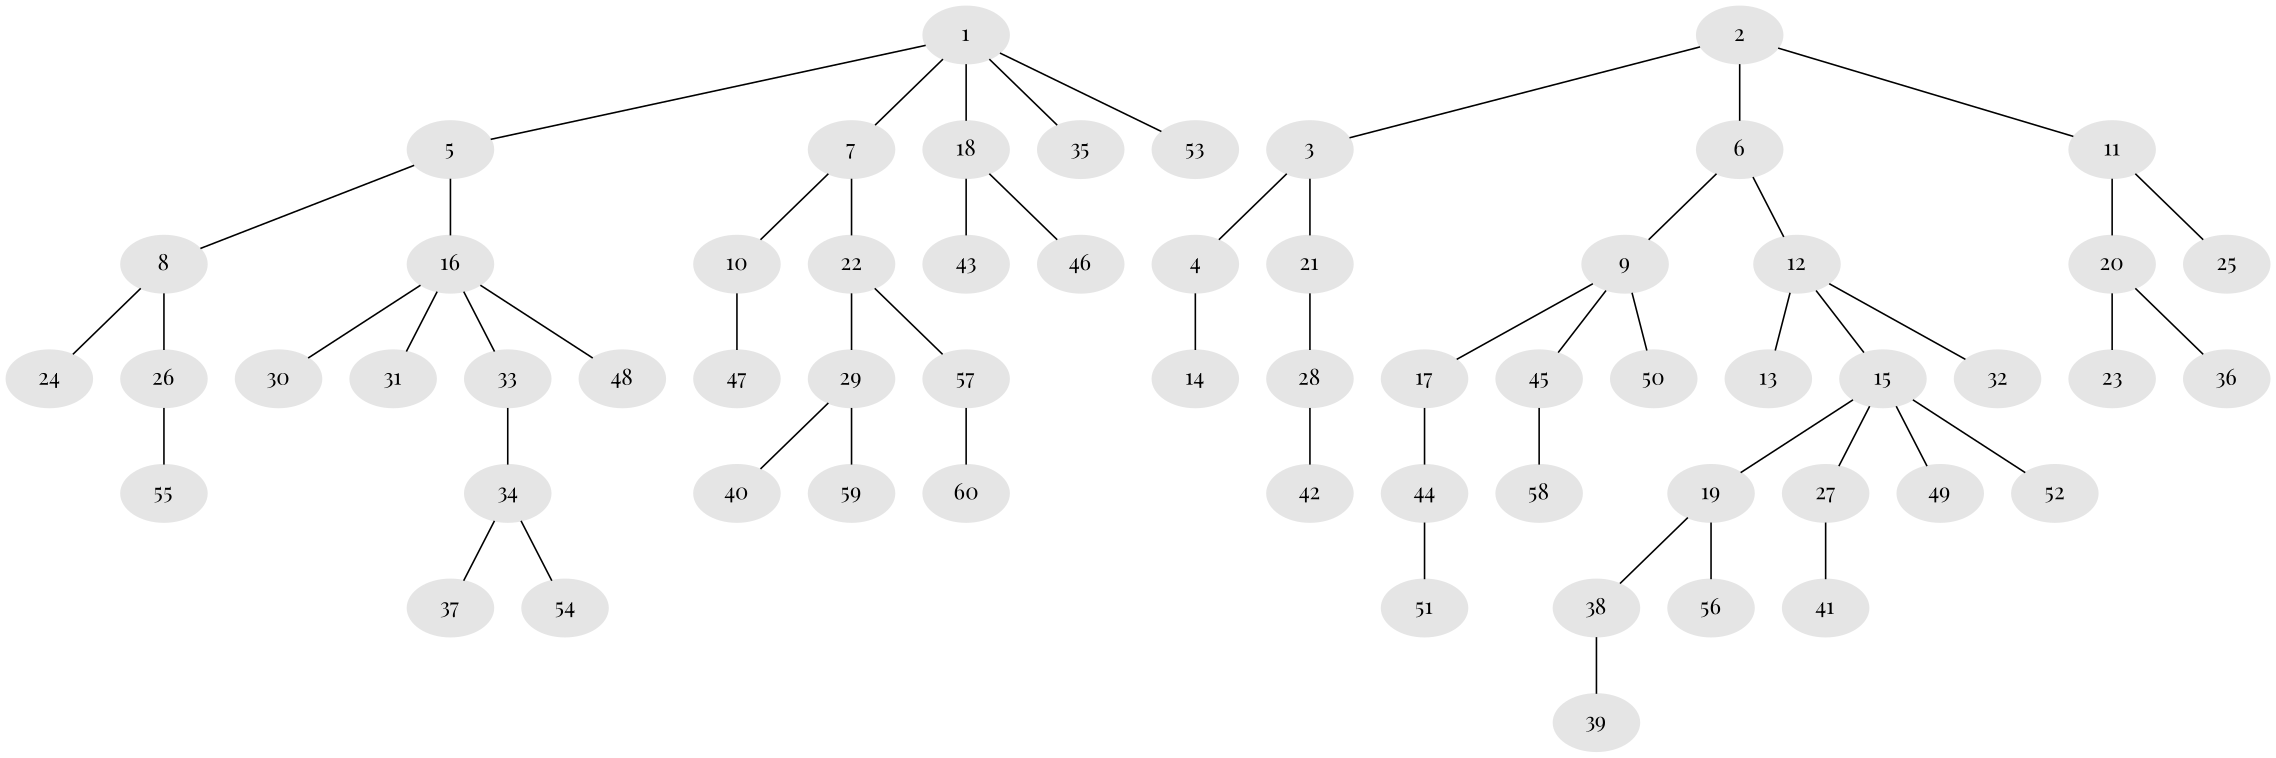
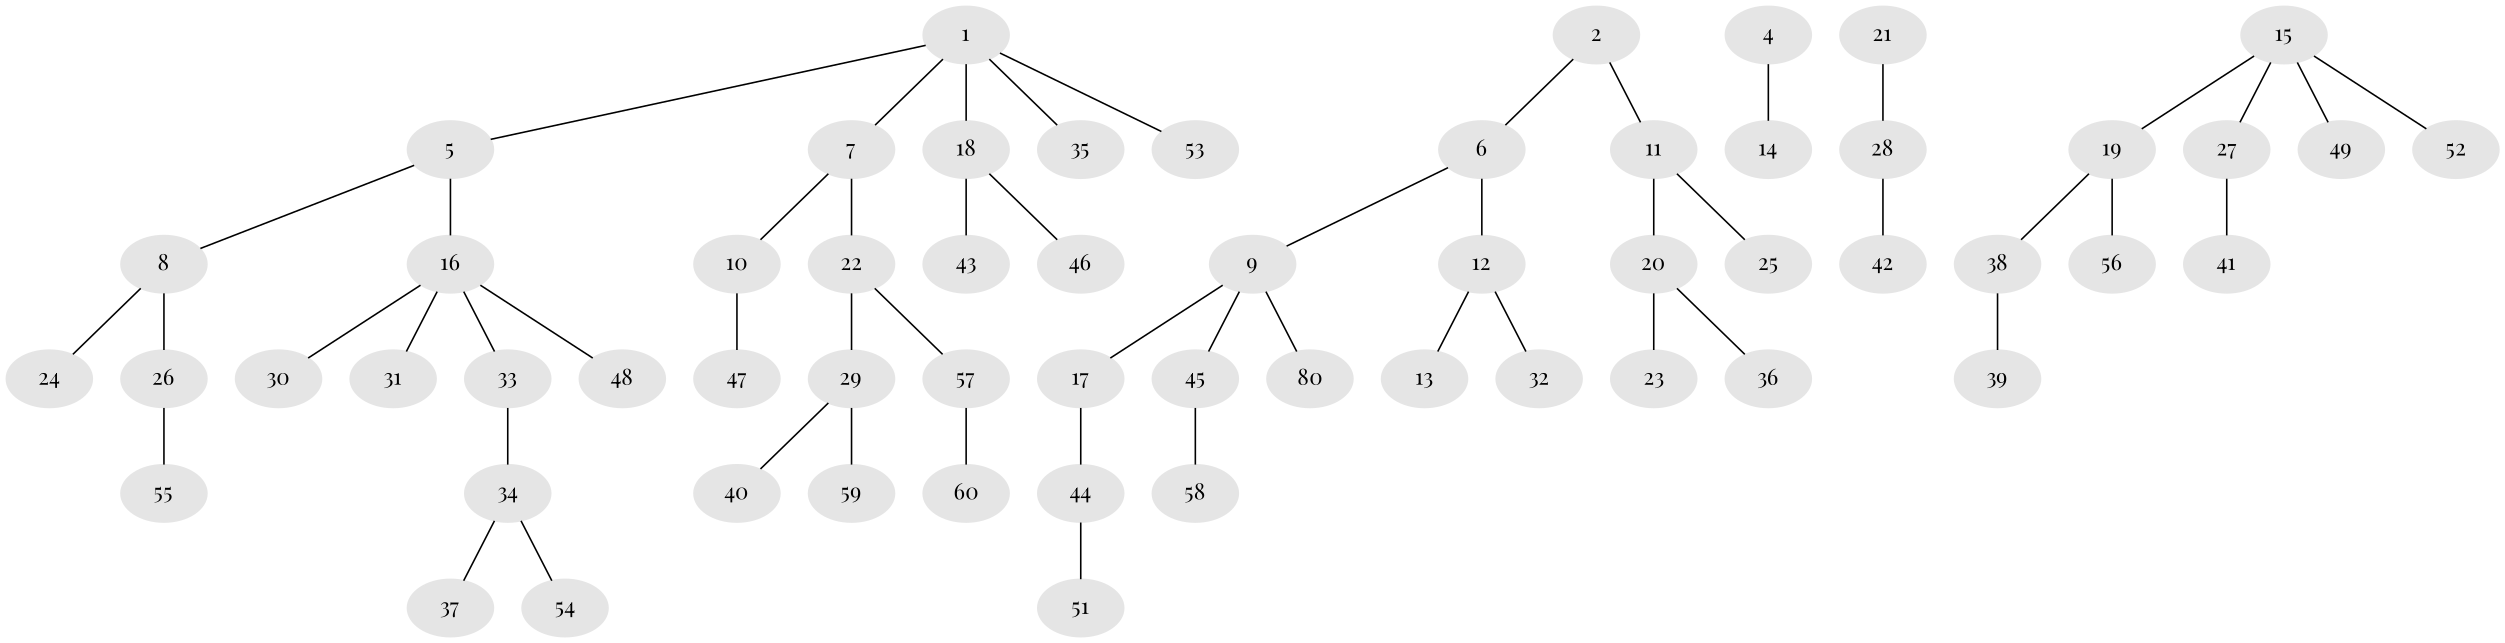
(1310, 150) -> none
(1840, 322) -> none
(1654, 379) -> (1310, 379)
